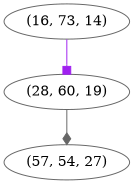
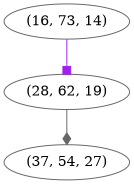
(67, 92) -> (67, 92)
(67, 162) -> (67, 162)
